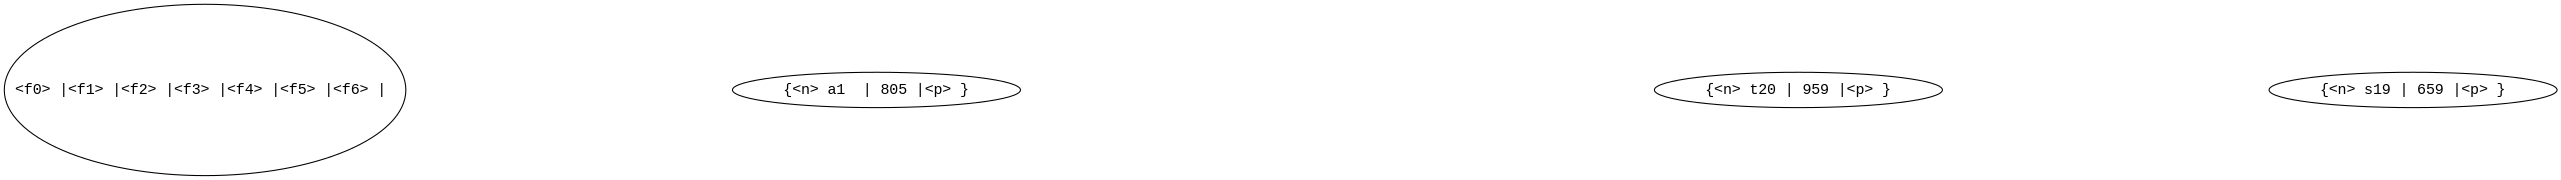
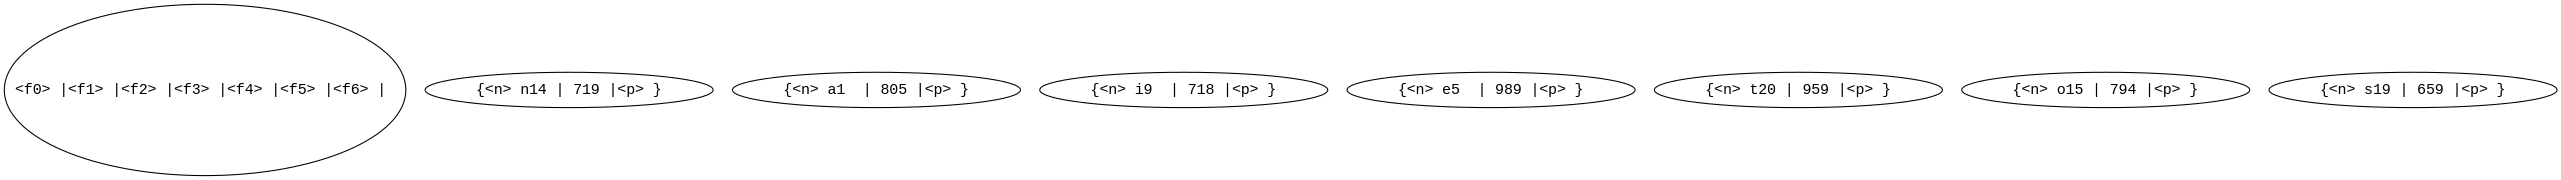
none -> (569, 90)
none -> (1184, 90)
none -> (1491, 90)
none -> (2106, 90)
